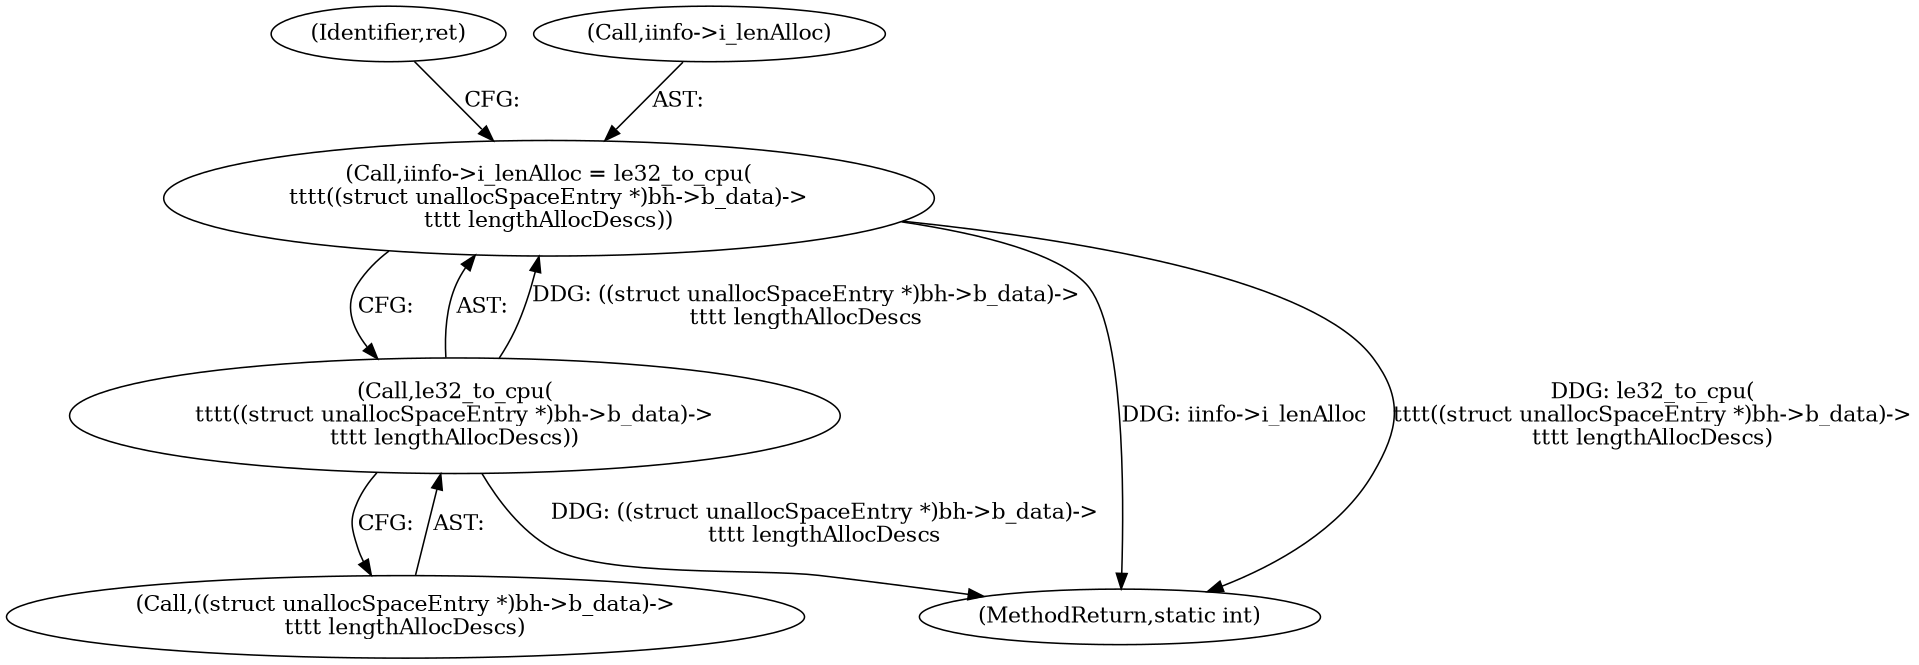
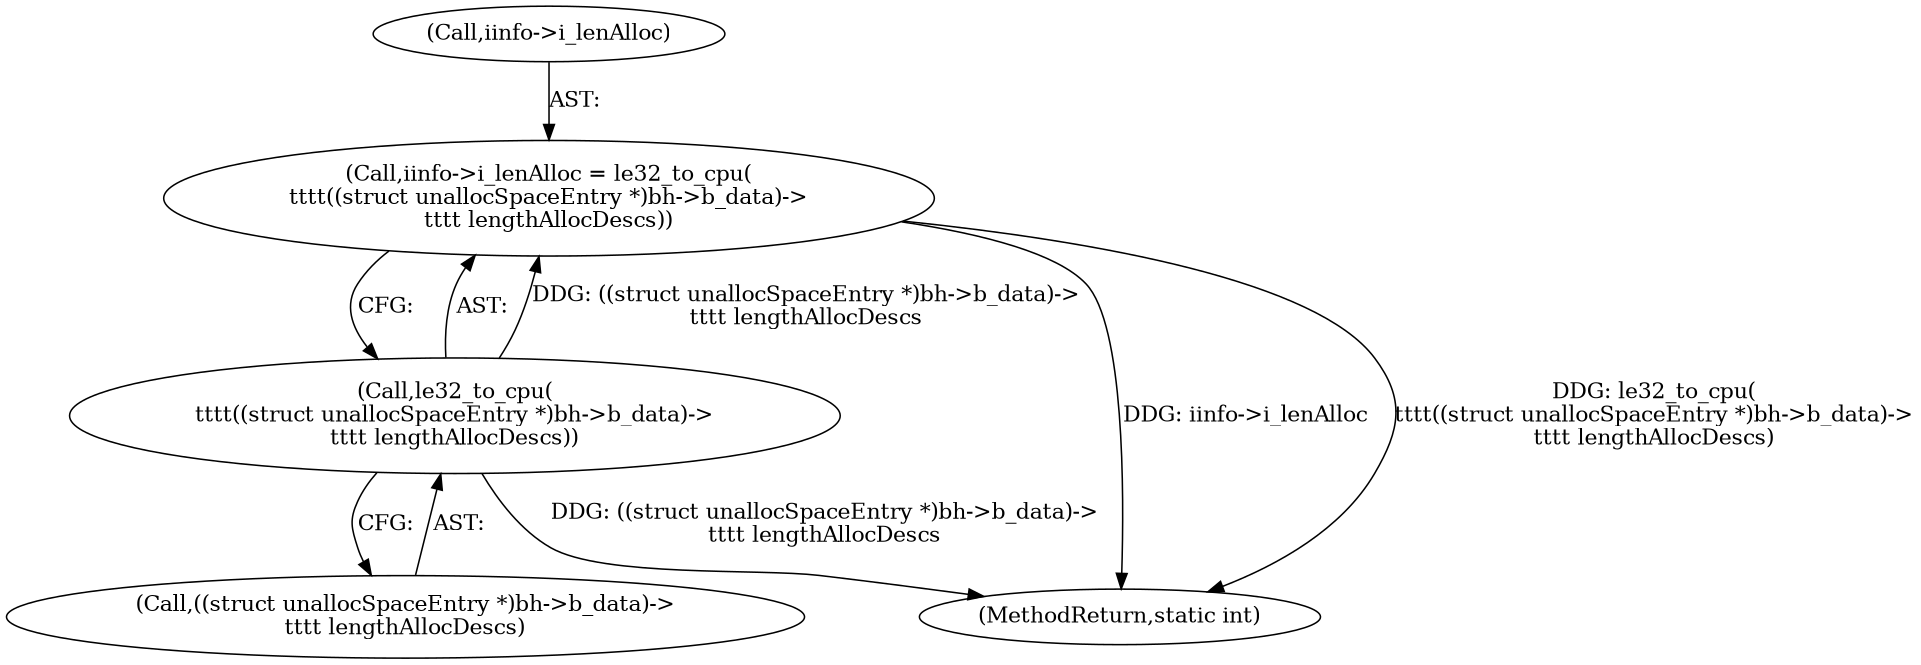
(389, 34) -> none
